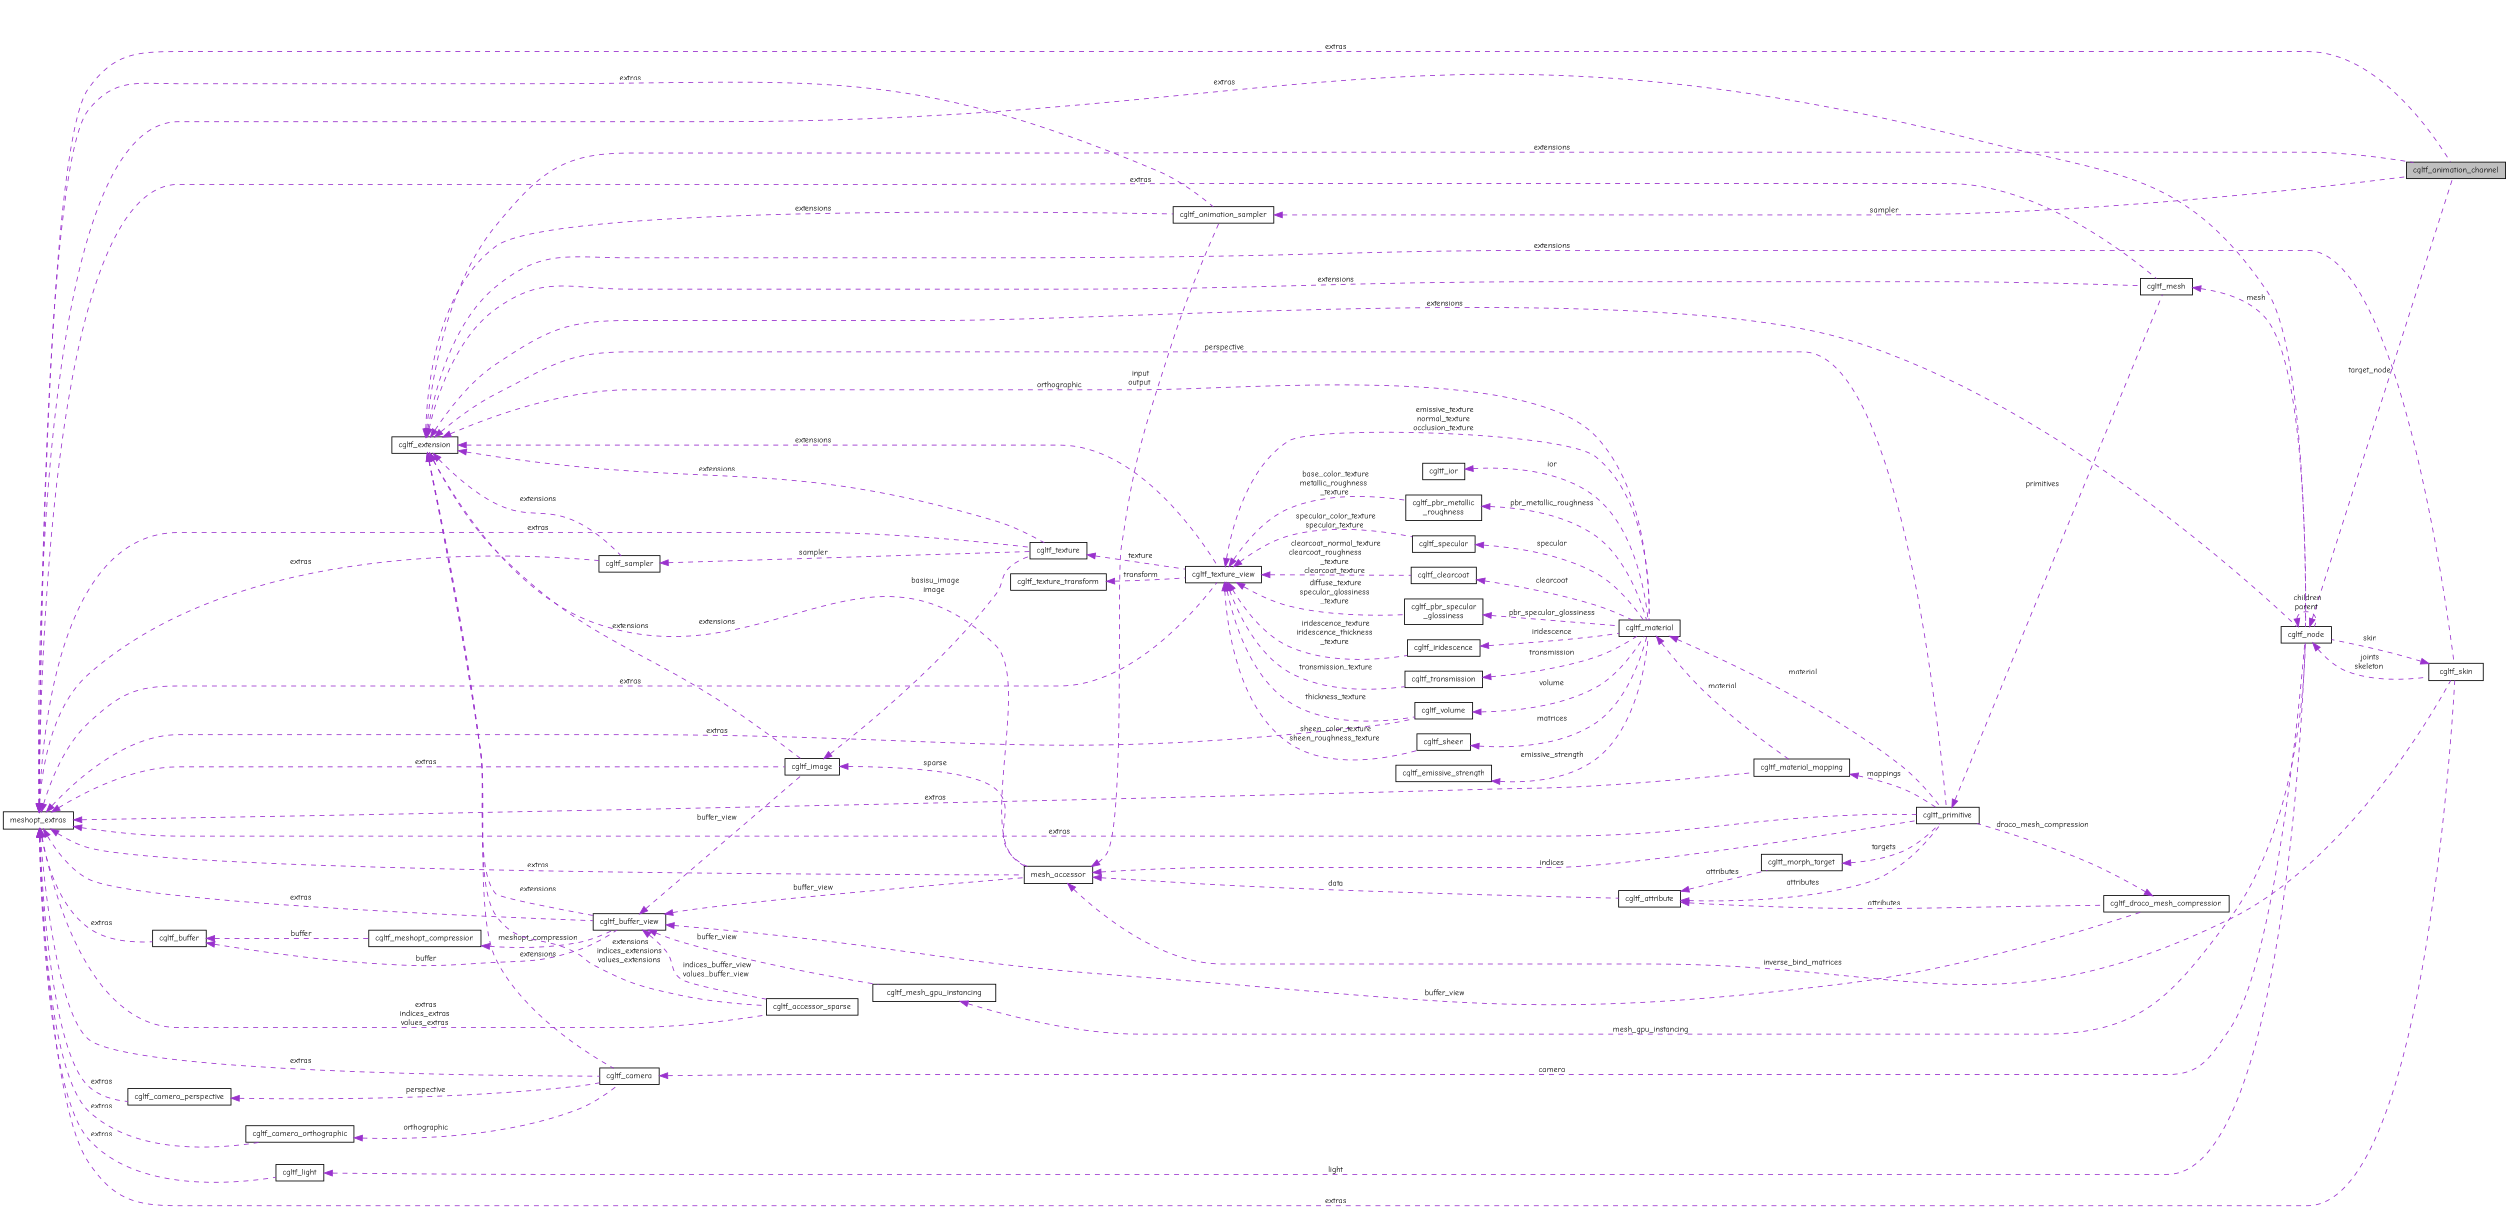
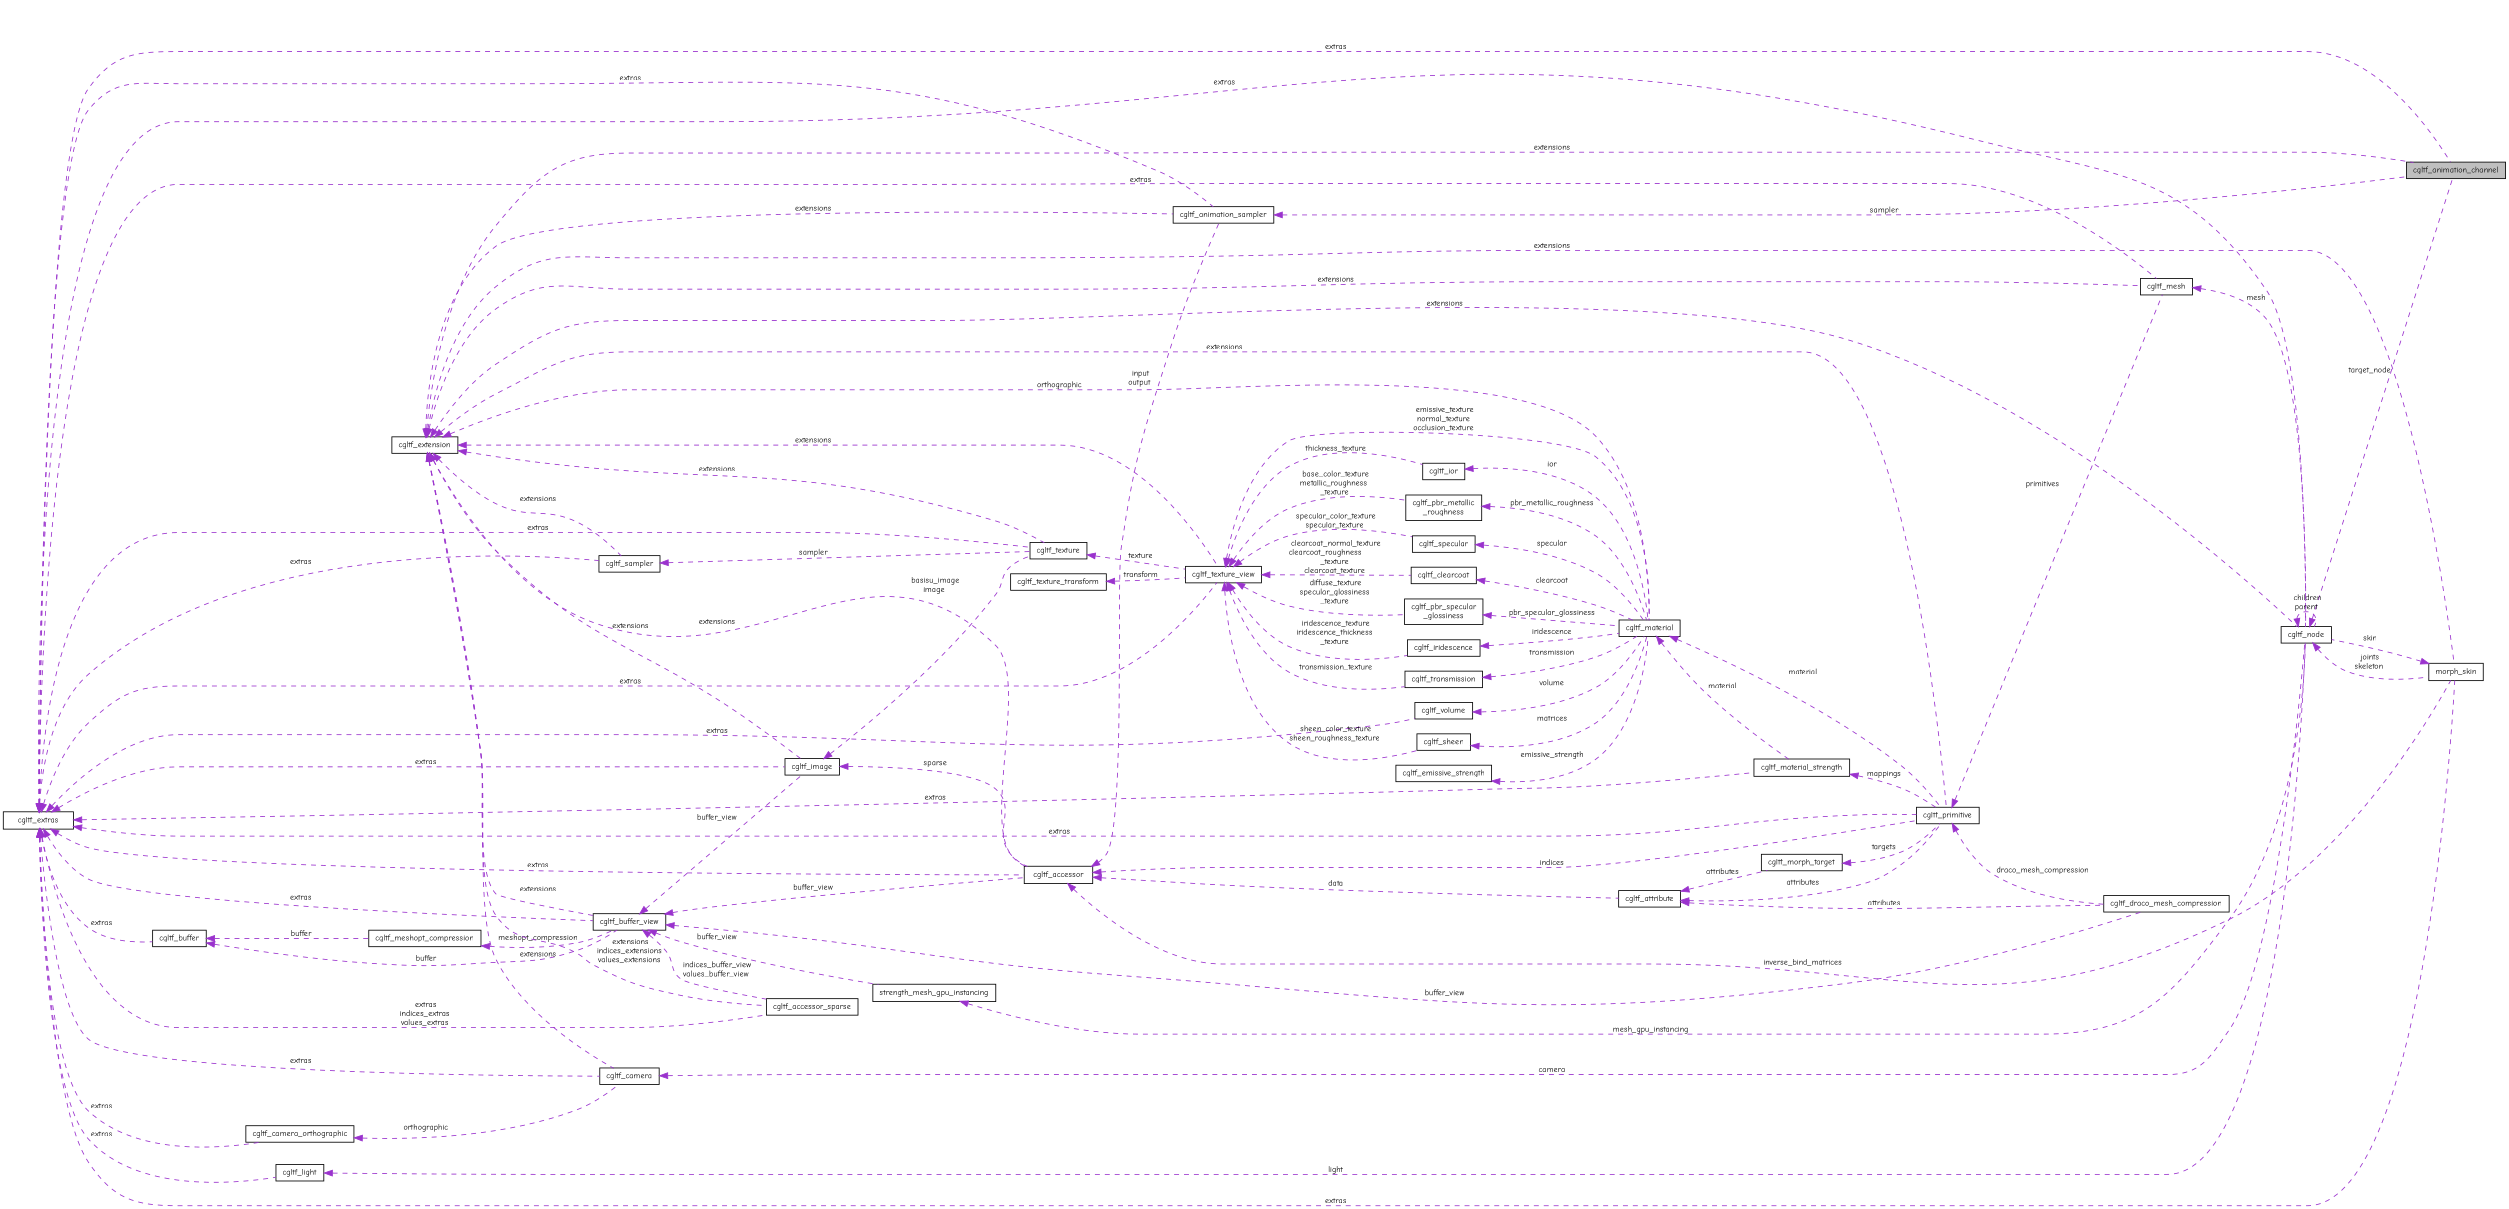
(1223, 347) -> (1223, 347)
(2456, 672) -> (2456, 672)
(1289, 702) -> (1300, 462)
(1802, 768) -> (1802, 768)
(38, 820) -> (38, 820)
(2063, 852) -> (2019, 887)
(1058, 875) -> (1058, 875)
(934, 993) -> (934, 993)
(179, 1097) -> none
